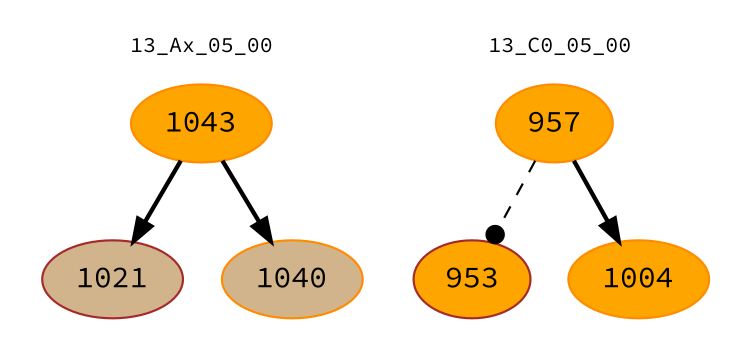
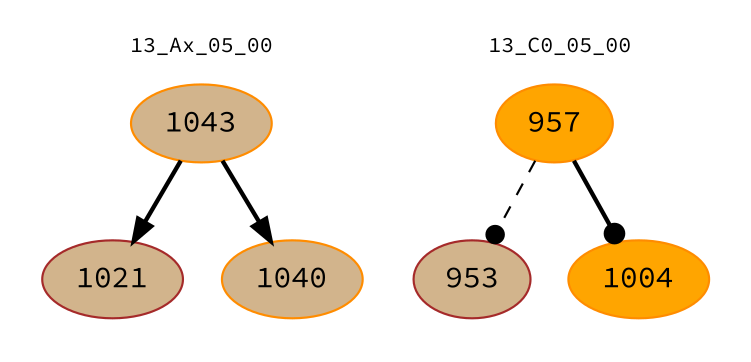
(201, 123) -> (201, 123)
(591, 191) -> (592, 193)
(472, 279) -> (472, 279)
